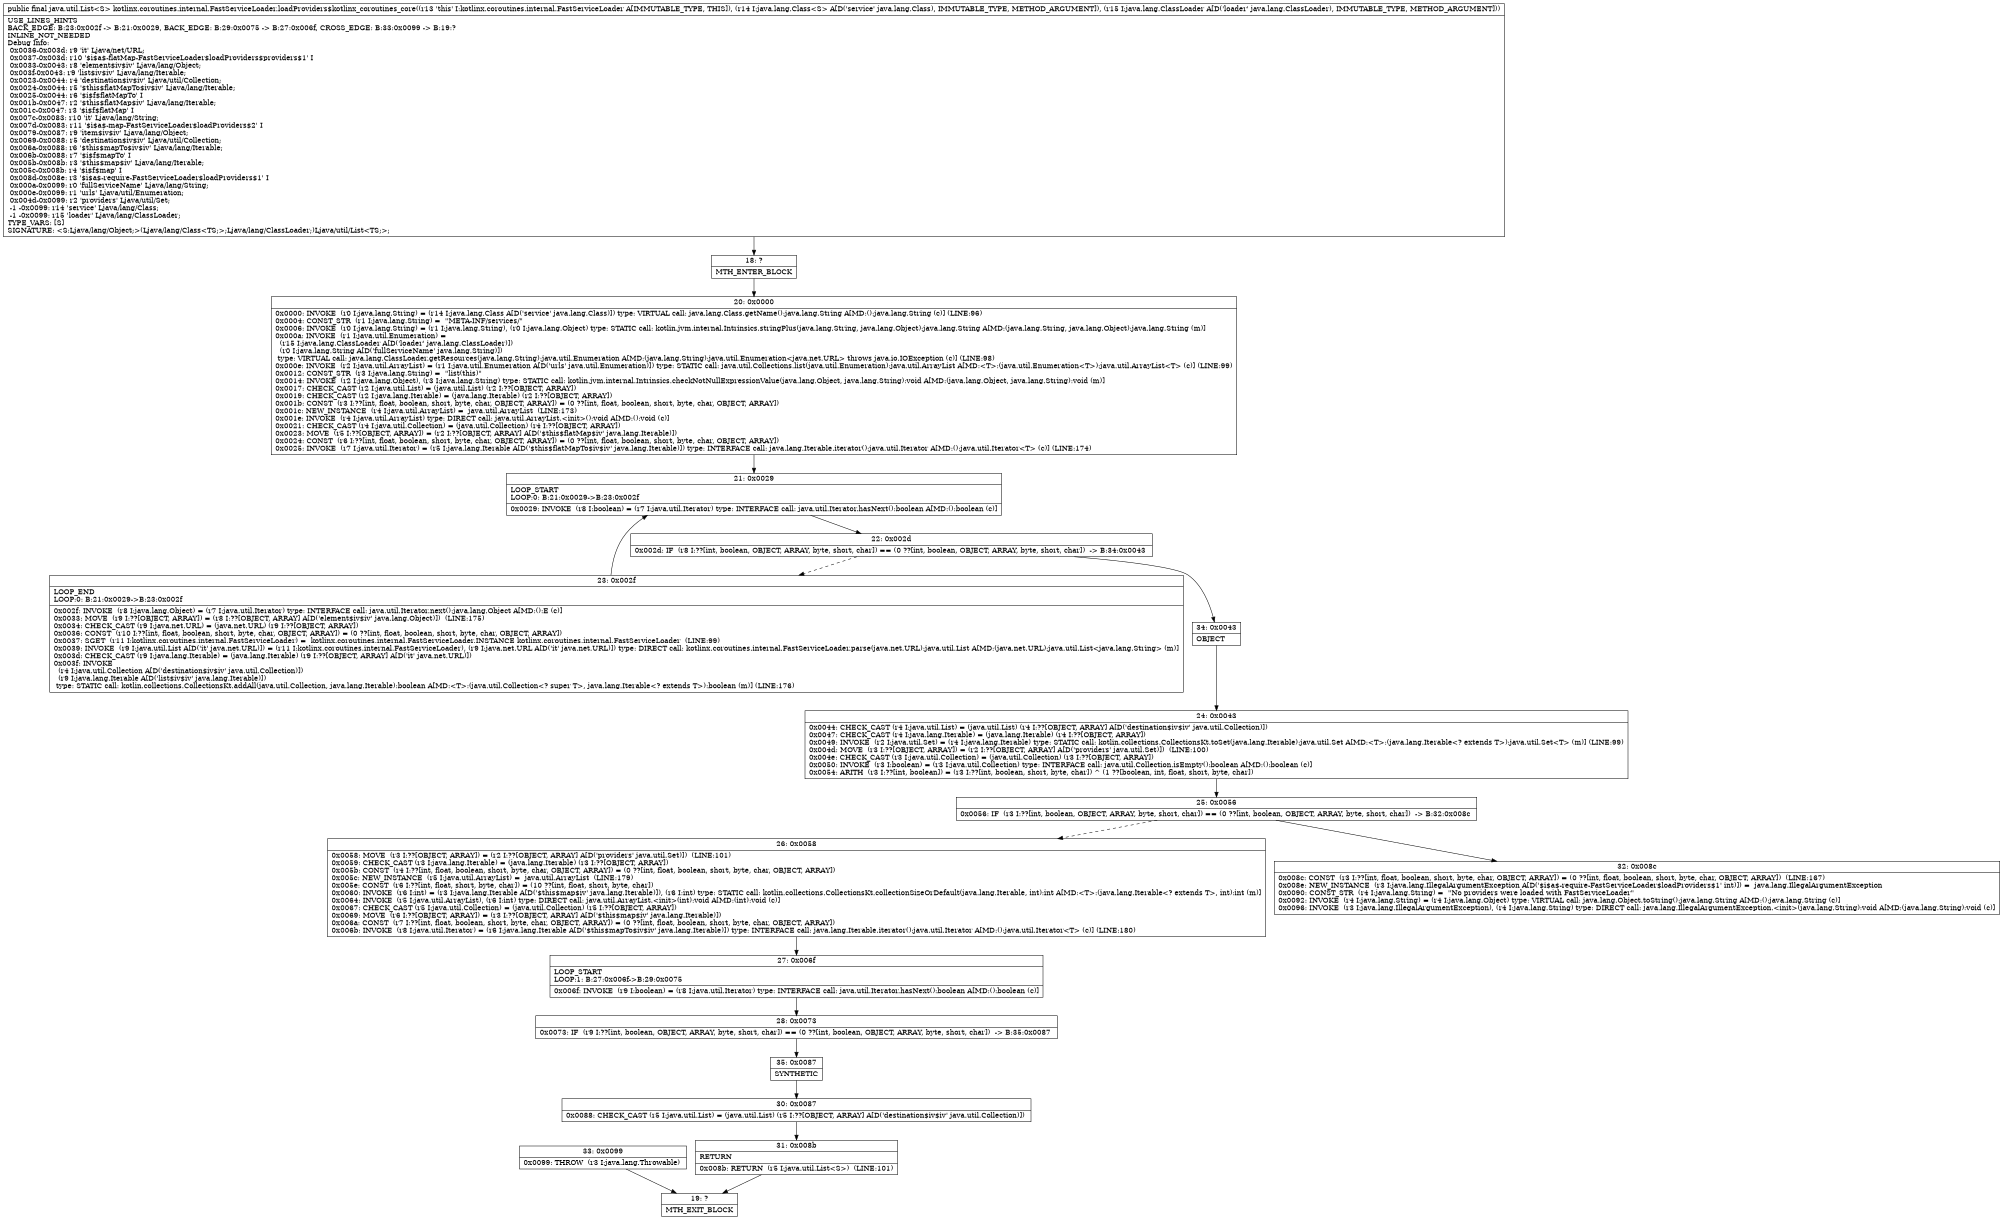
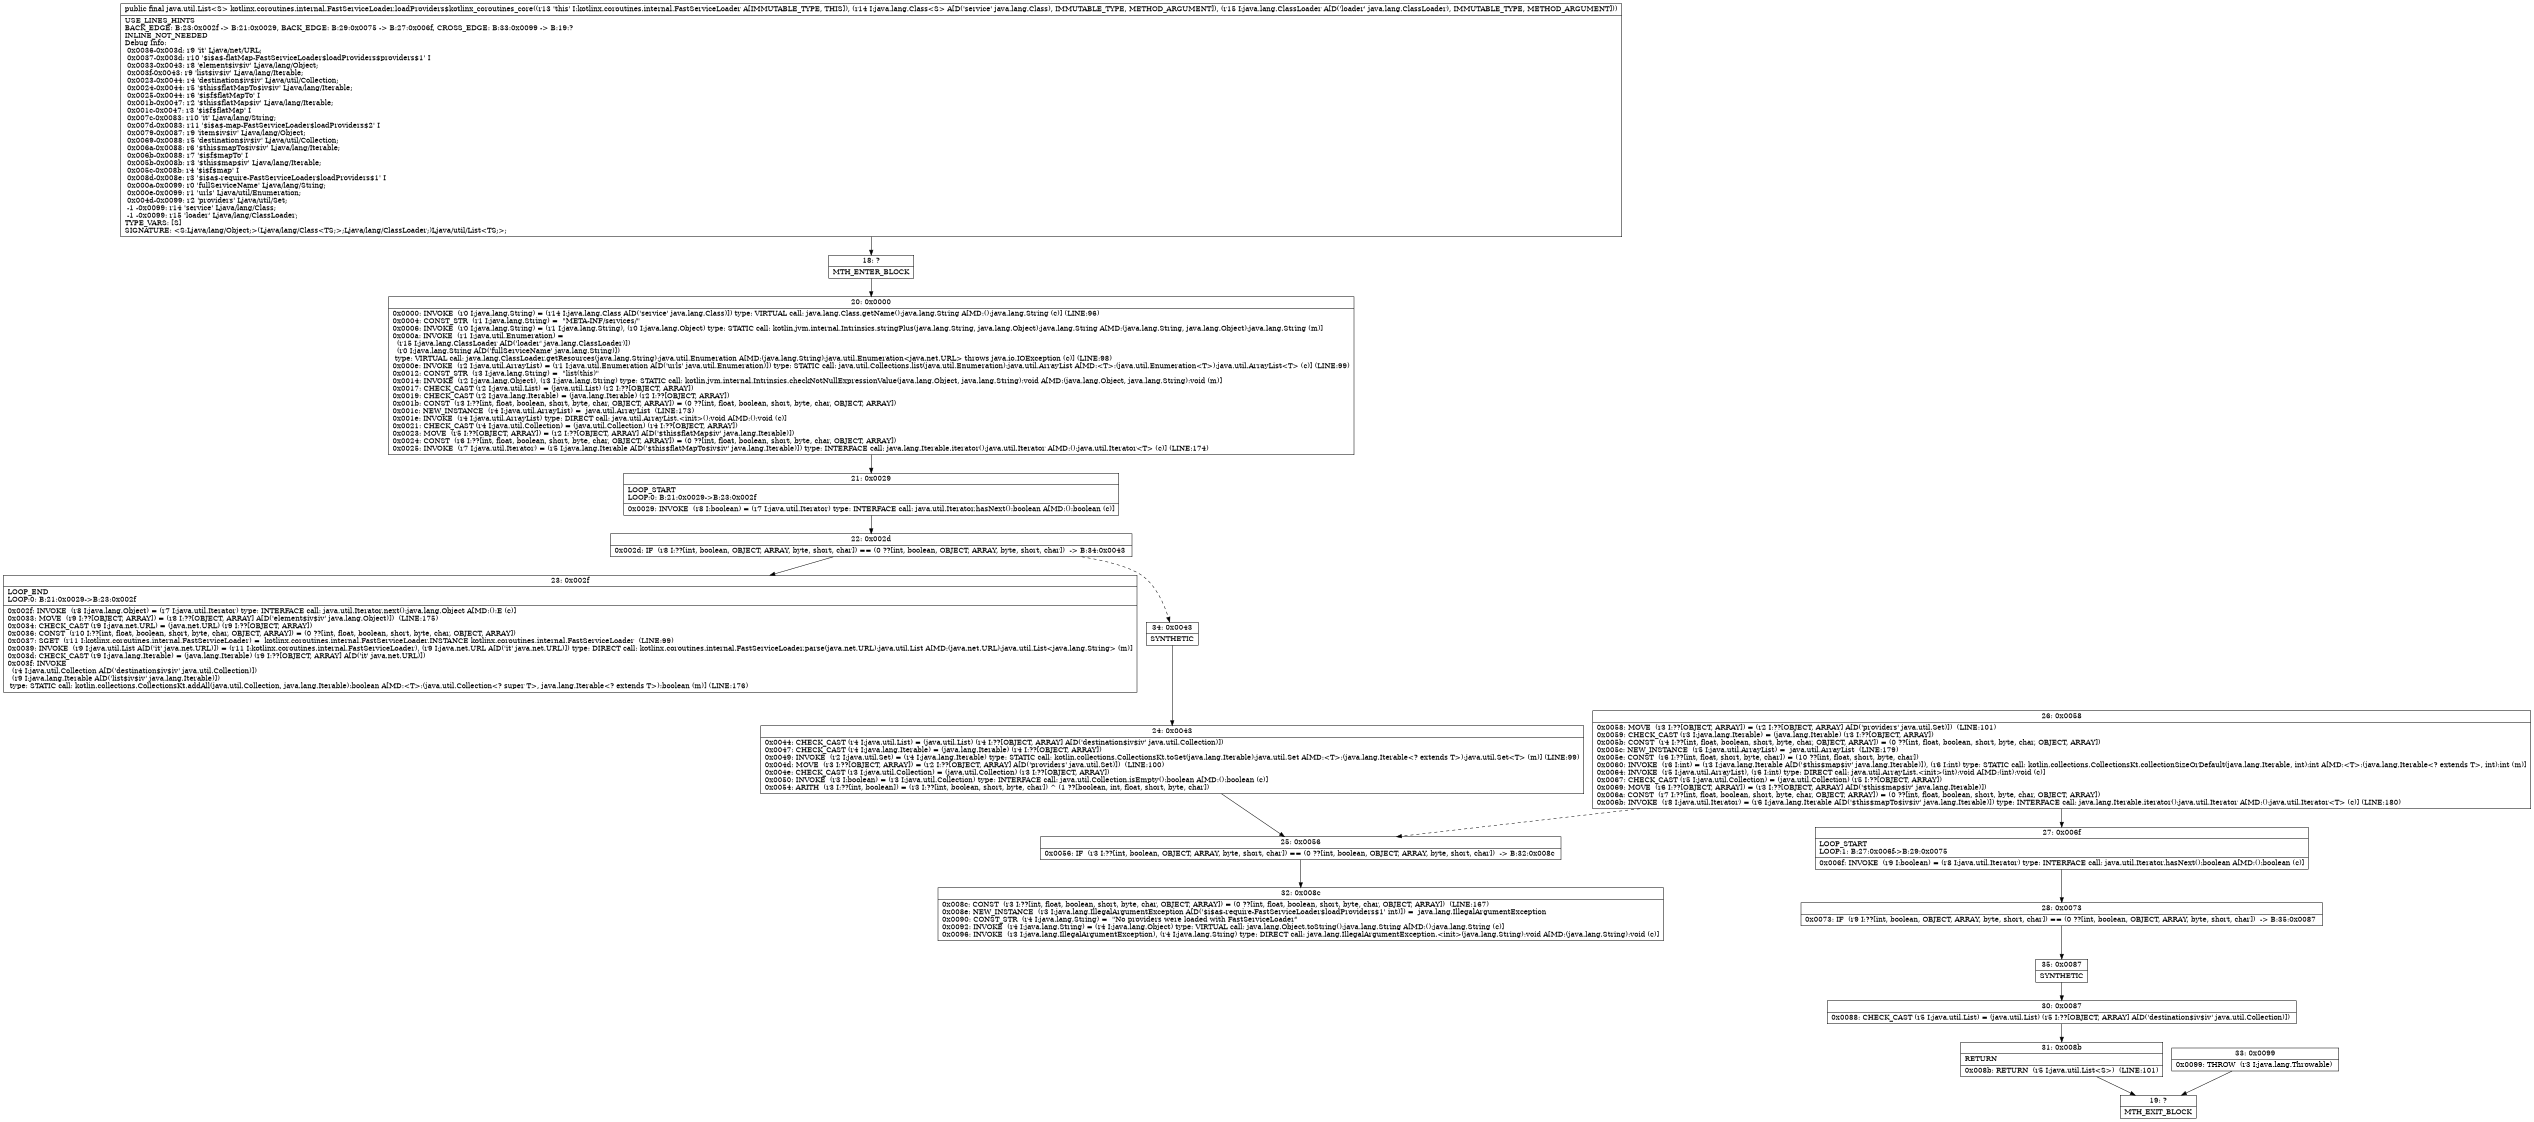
(620, 543) -> none
(830, 565) -> (804, 565)
(1157, 566) -> (1136, 572)
(1211, 639) -> (1172, 639)
(1110, 829) -> (1521, 822)
